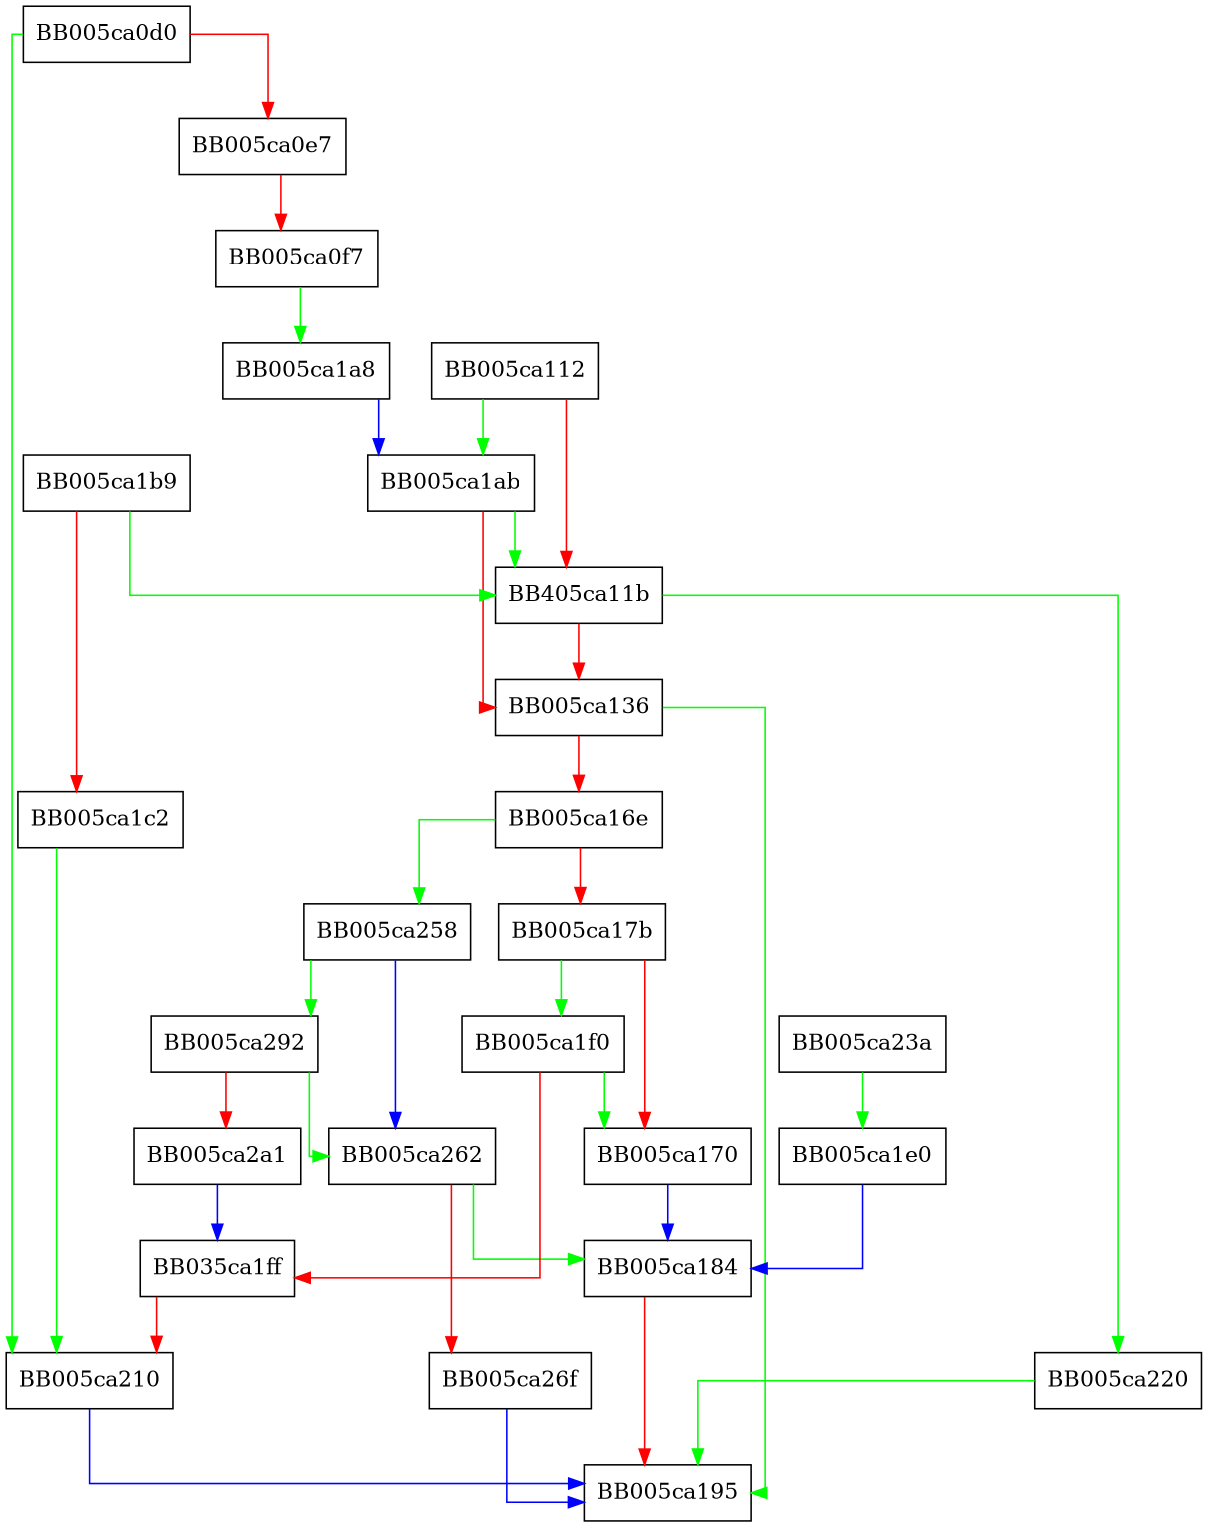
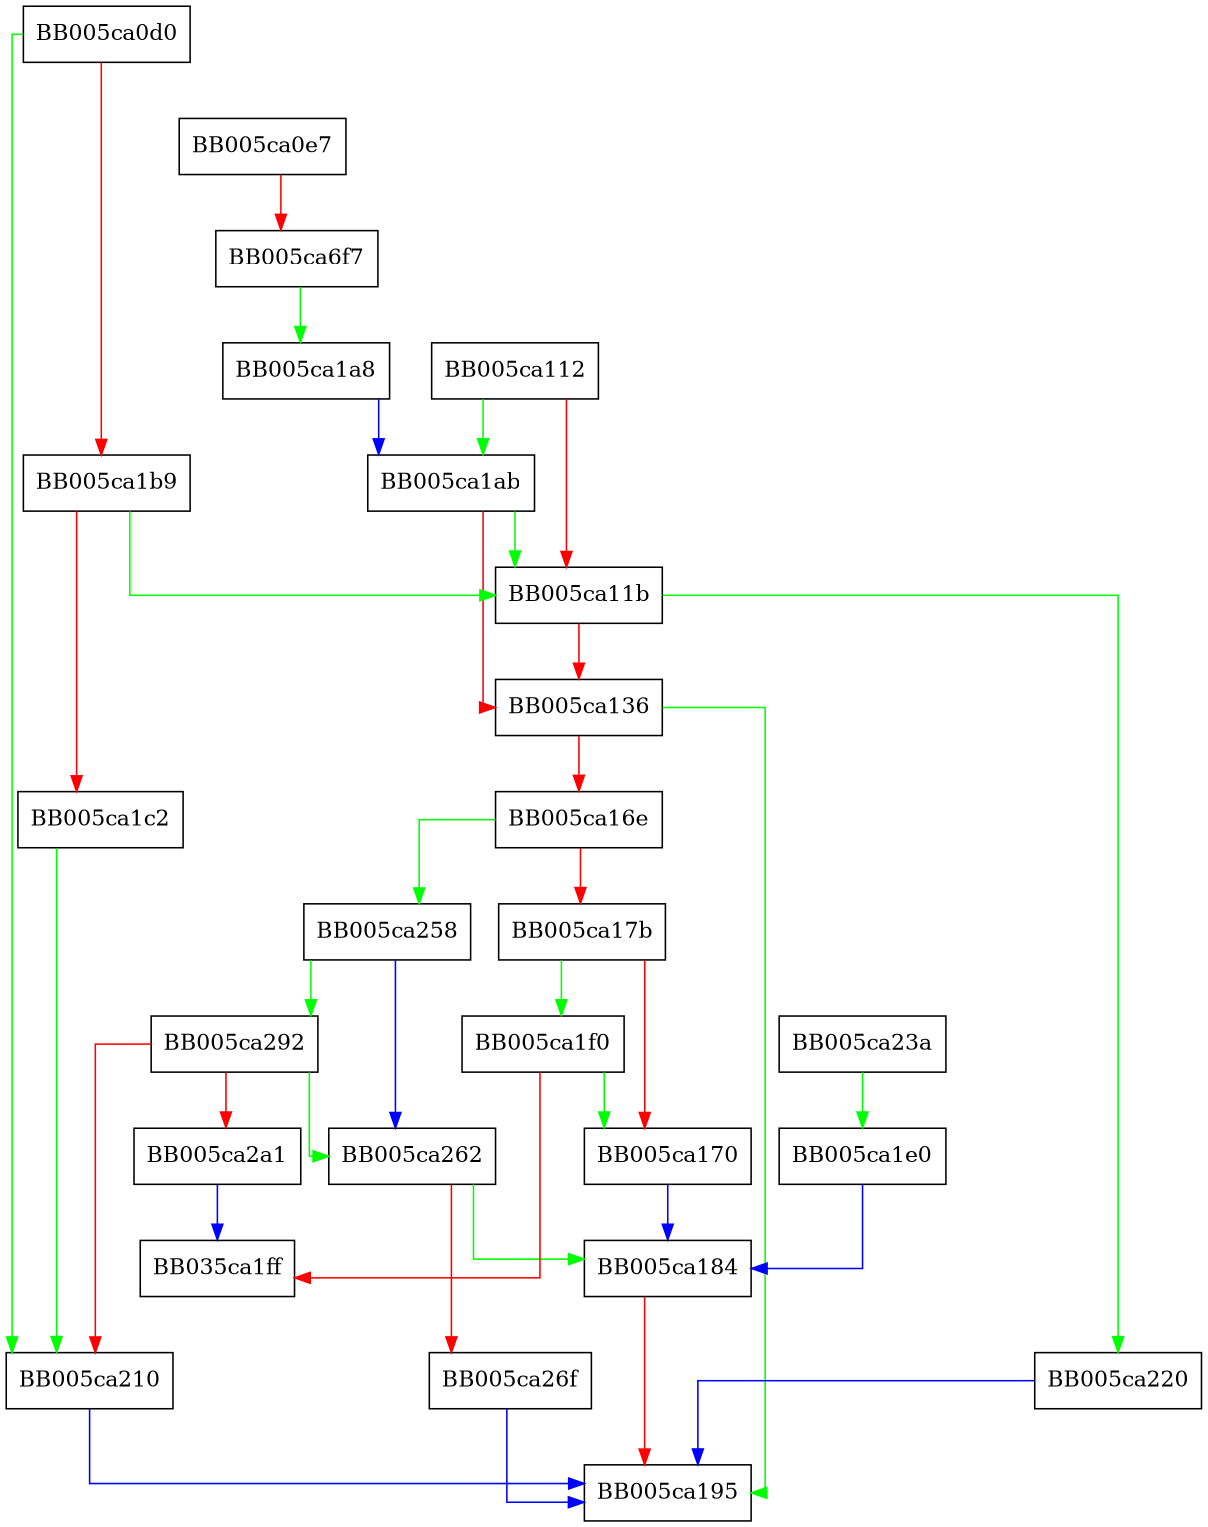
(263, 34) -> (101, 251)
(297, 259) -> (297, 259)
(579, 595) -> (579, 595)
(157, 1317) -> (95, 1163)
(832, 1381) -> (832, 1381)
